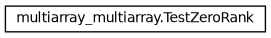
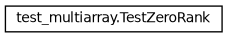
(135, 19) -> (114, 19)
